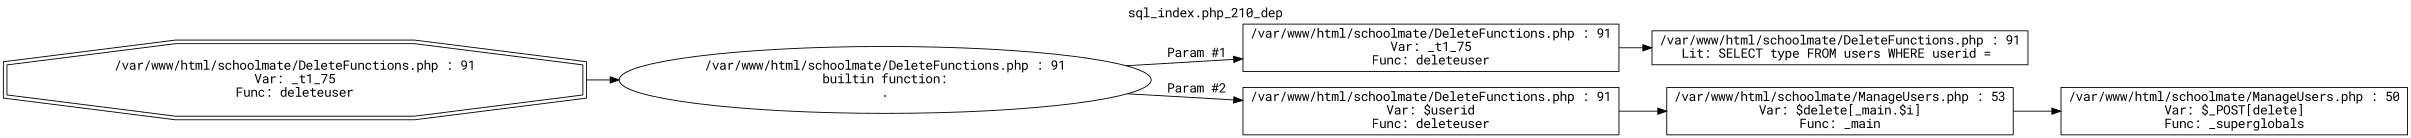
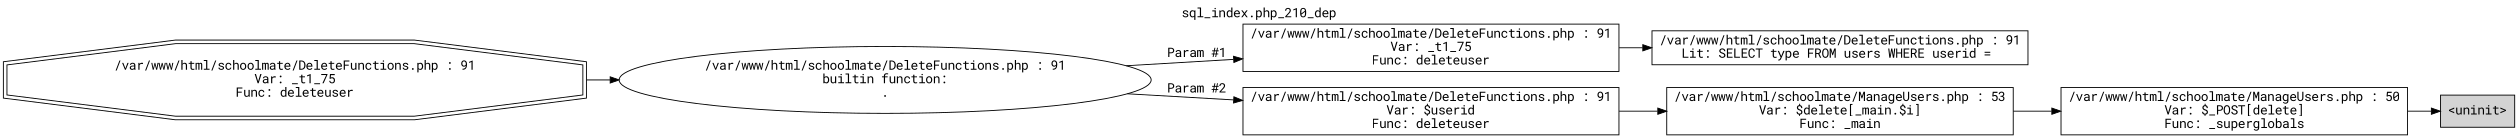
none -> (2478, 111)
